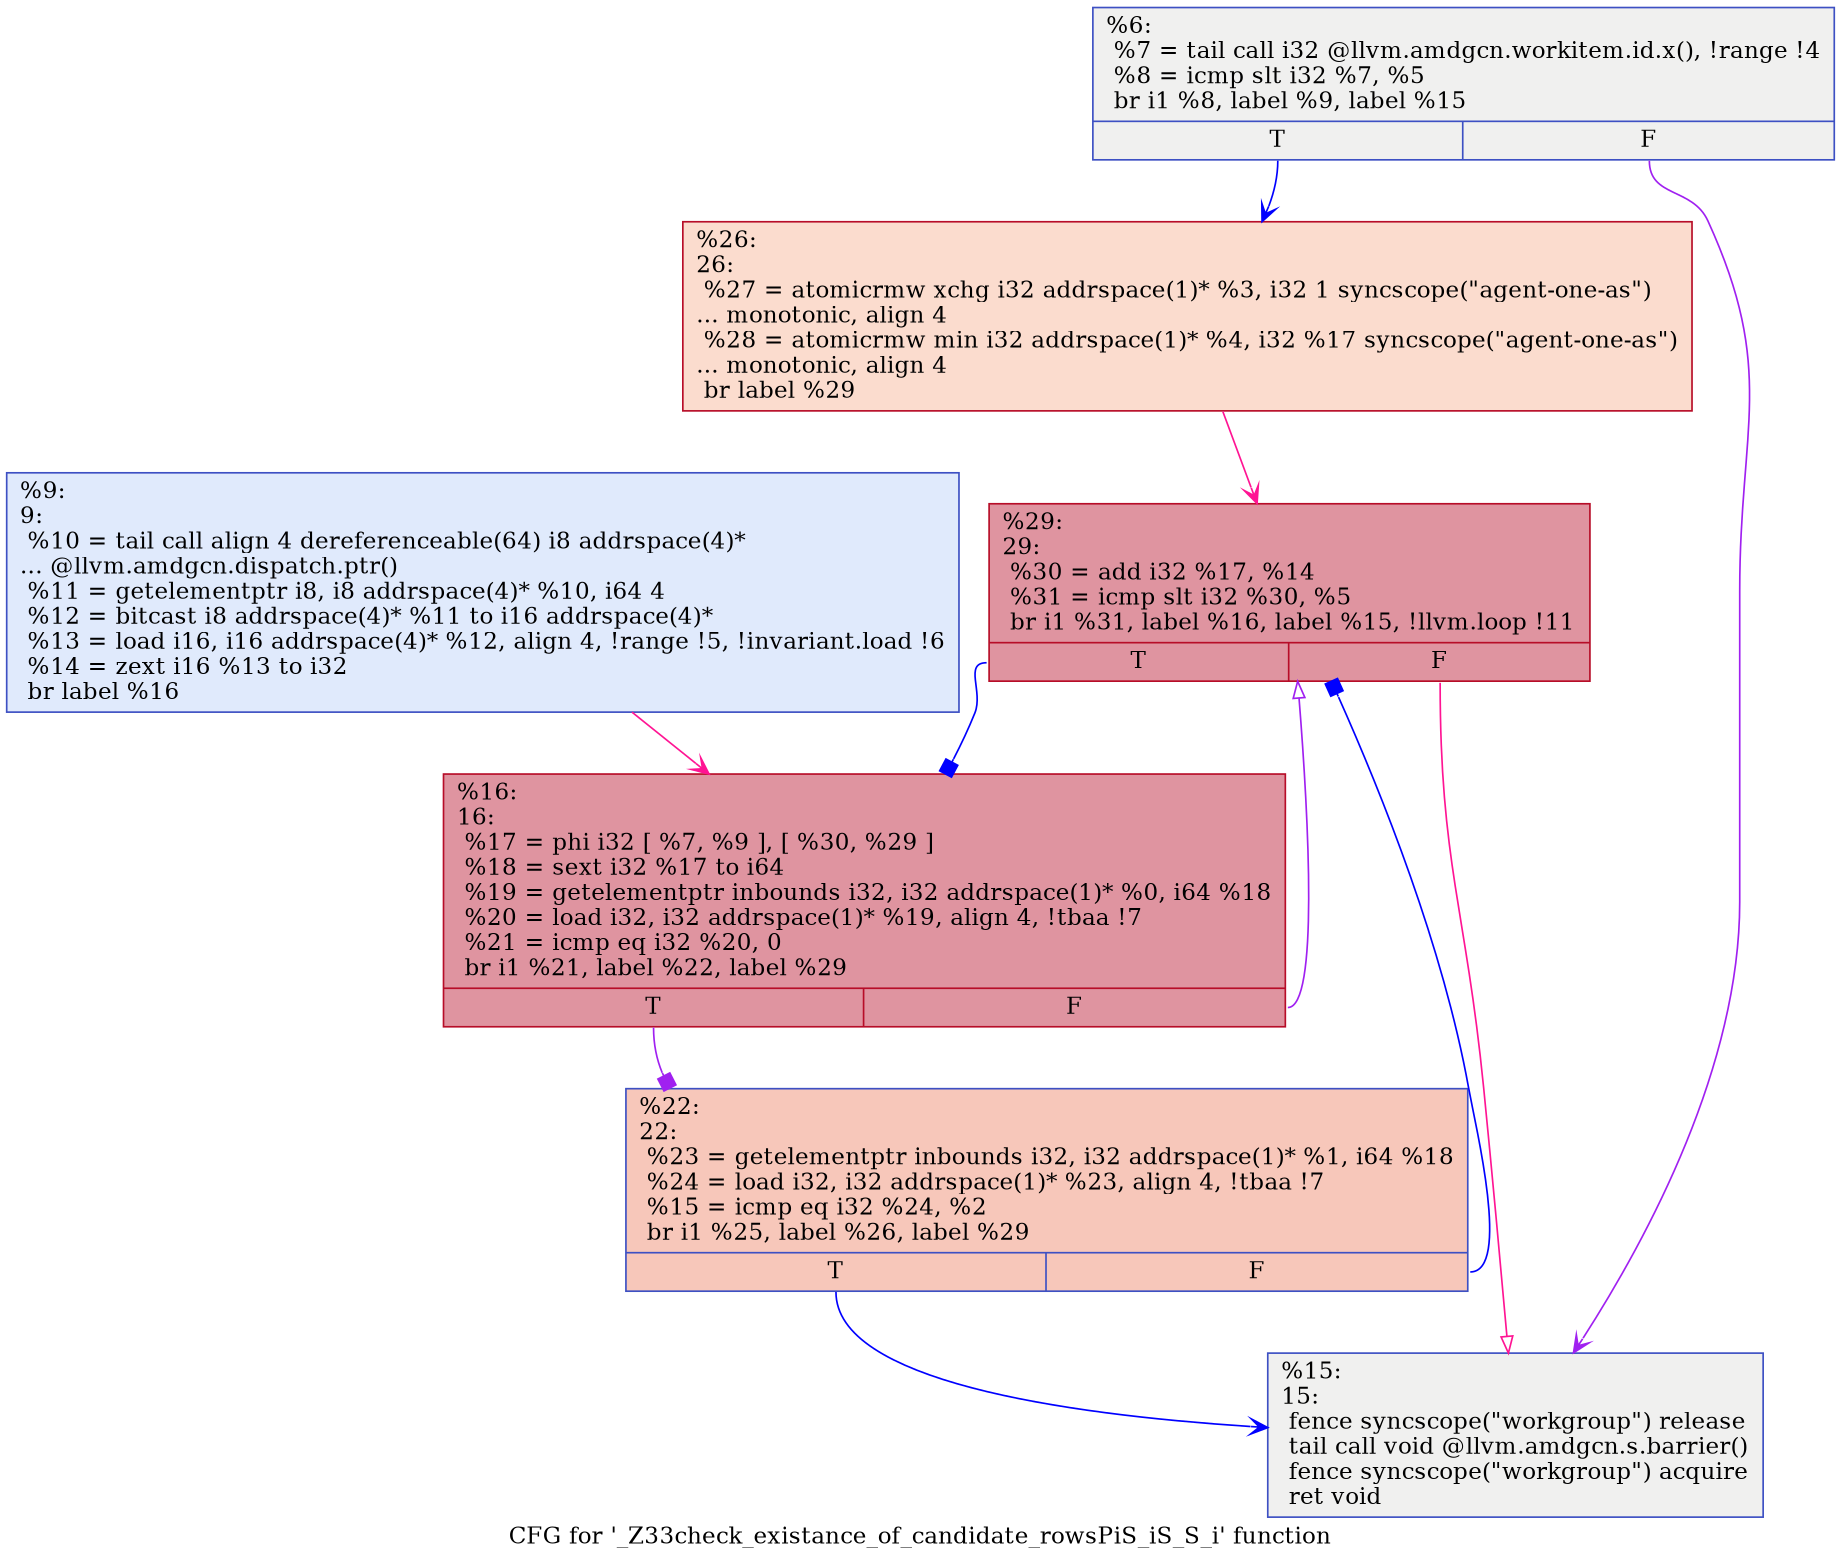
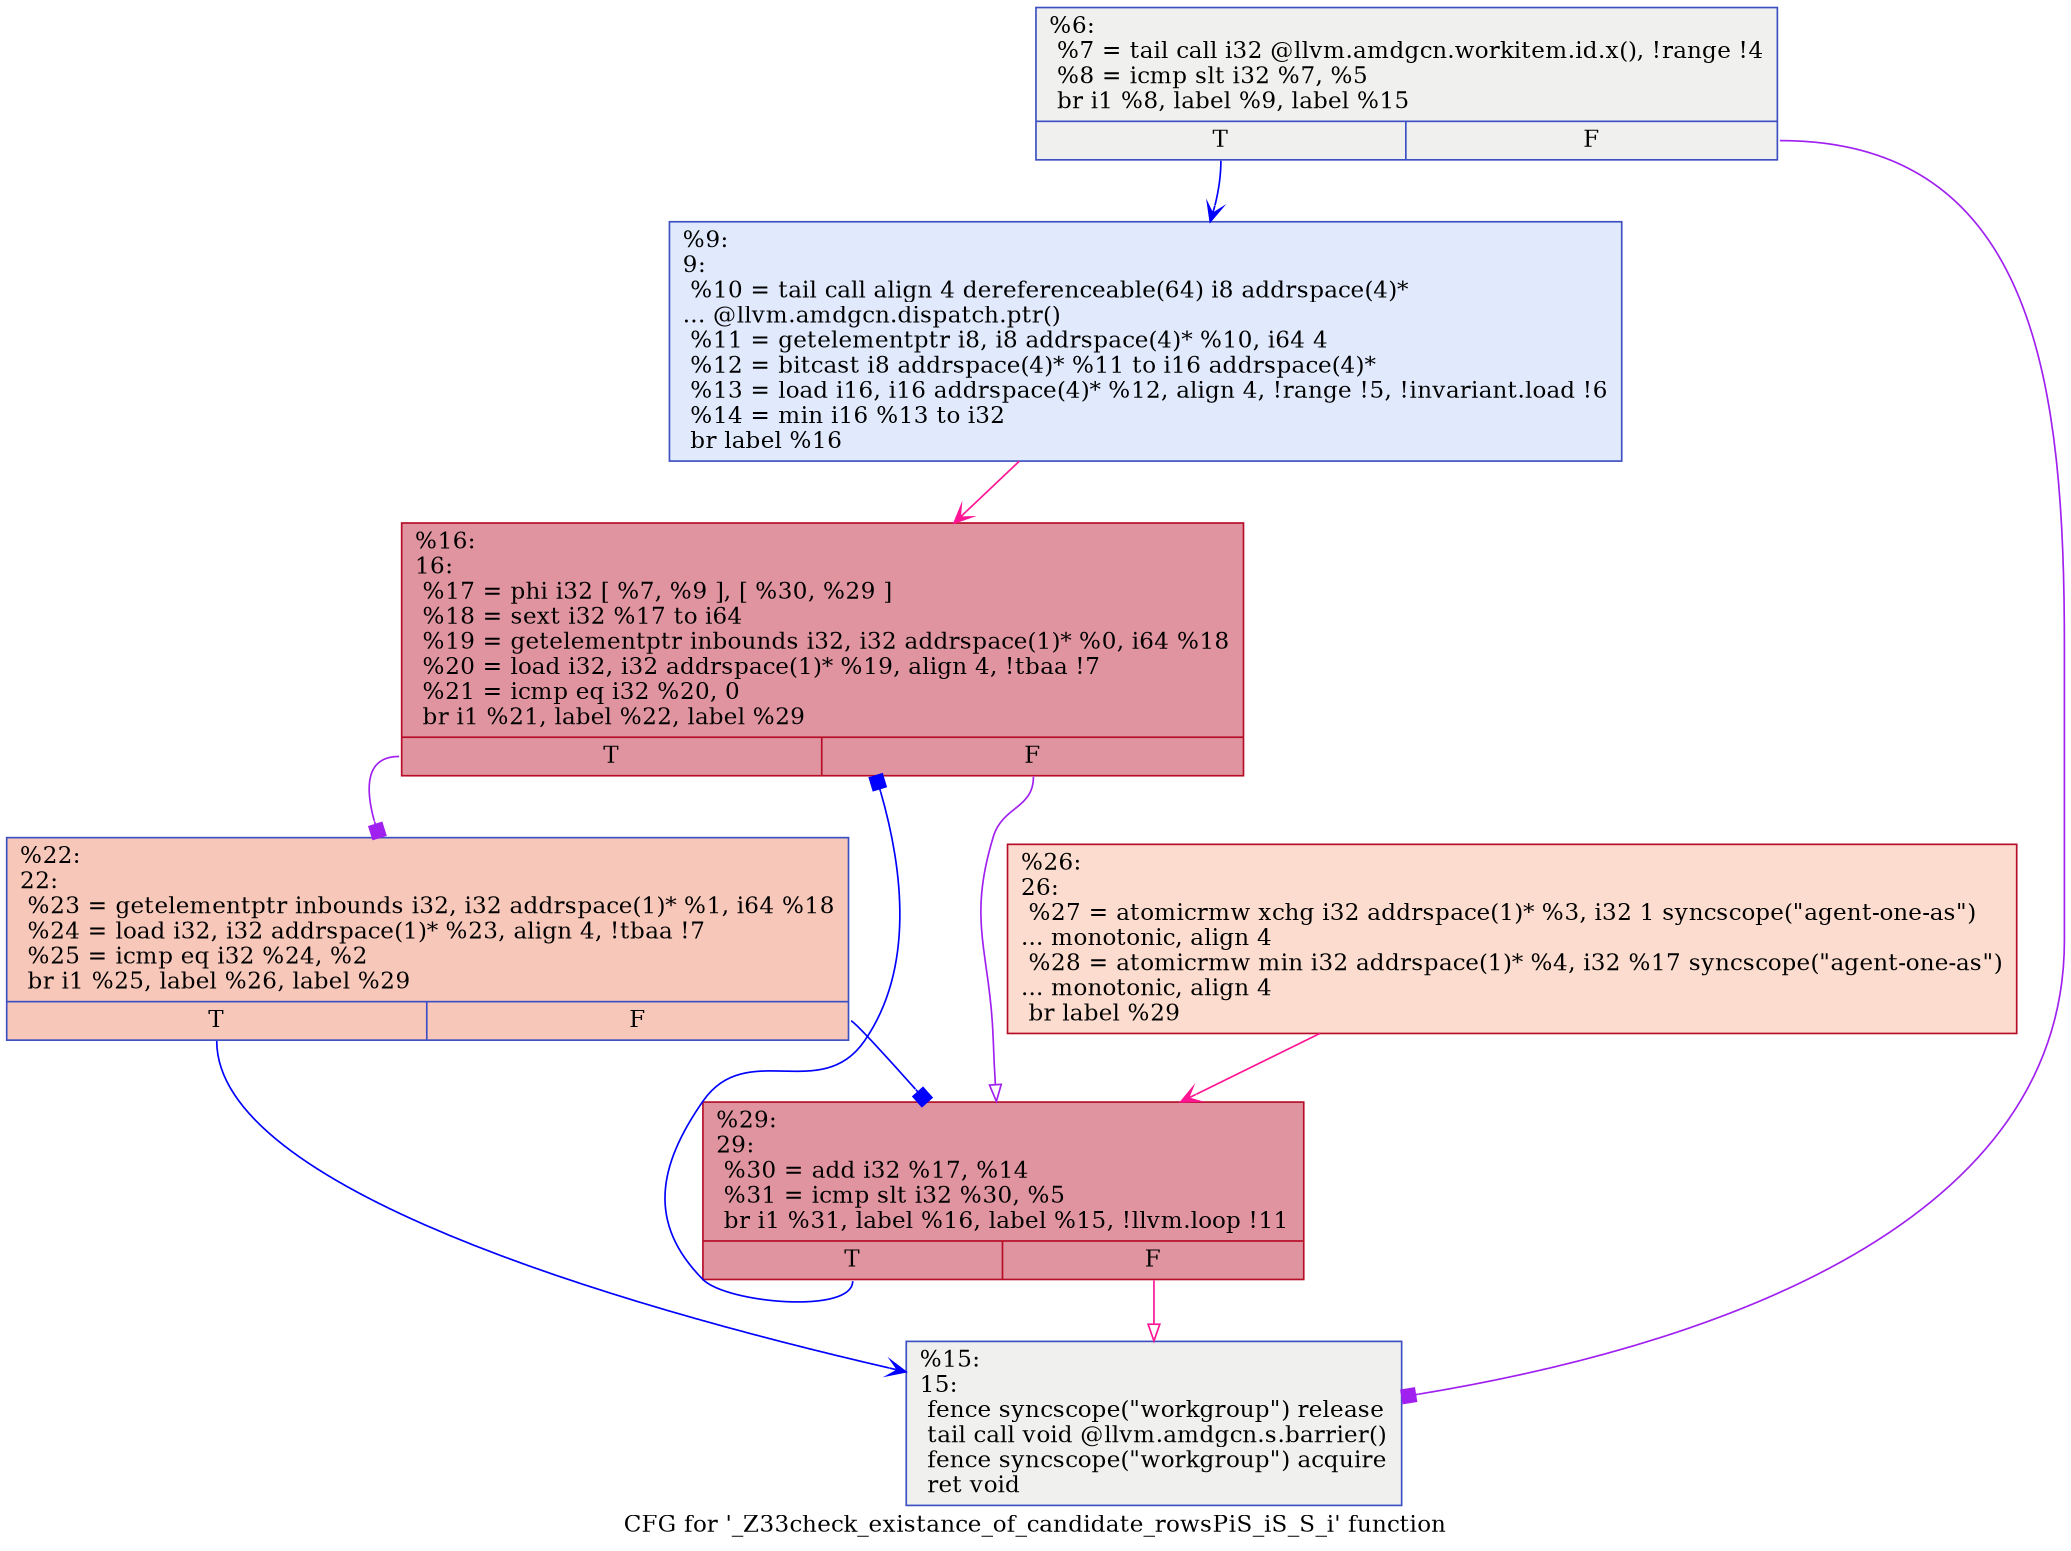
(1275, 184) -> (1219, 183)
(184, 667) -> (844, 416)
(1740, 749) -> (2064, 891)
(813, 1208) -> (194, 956)
